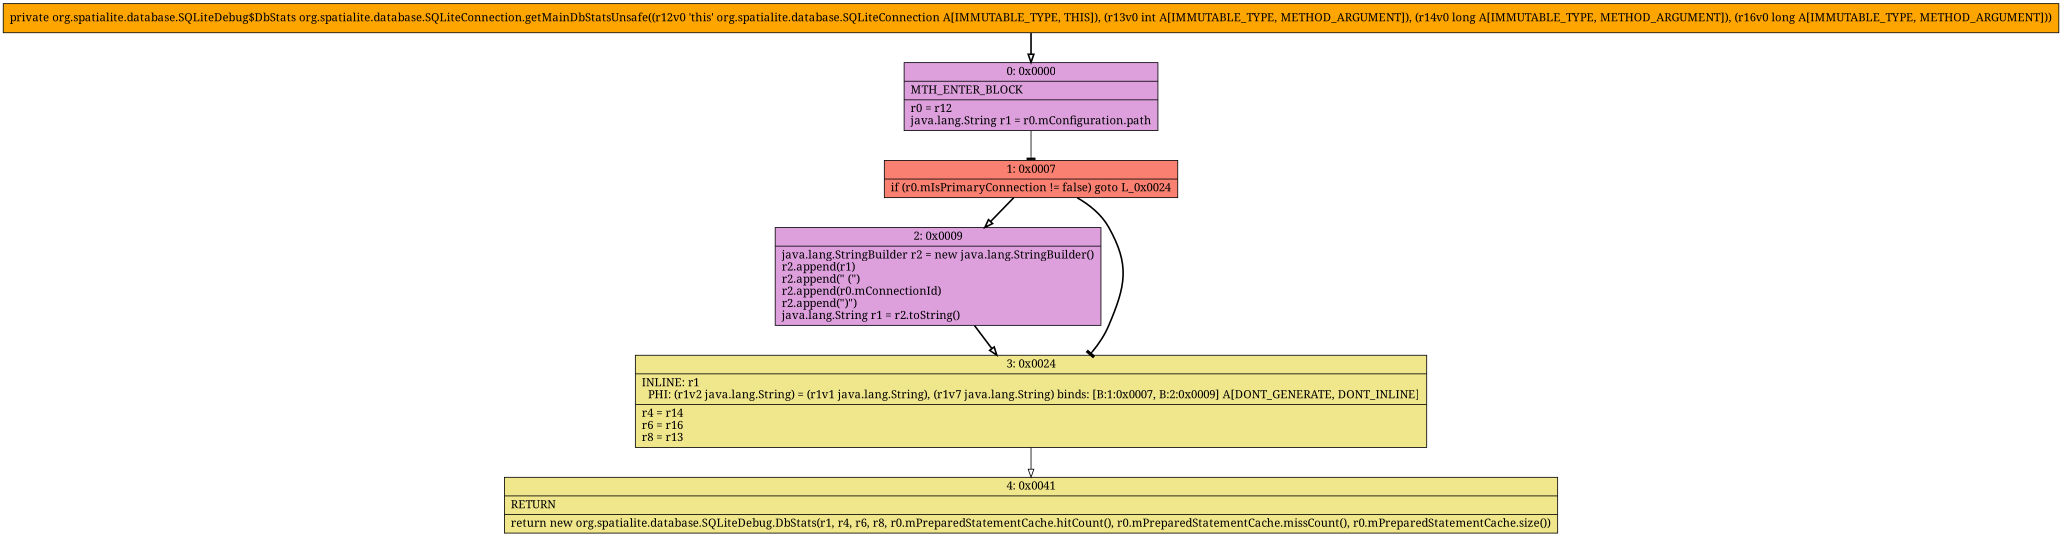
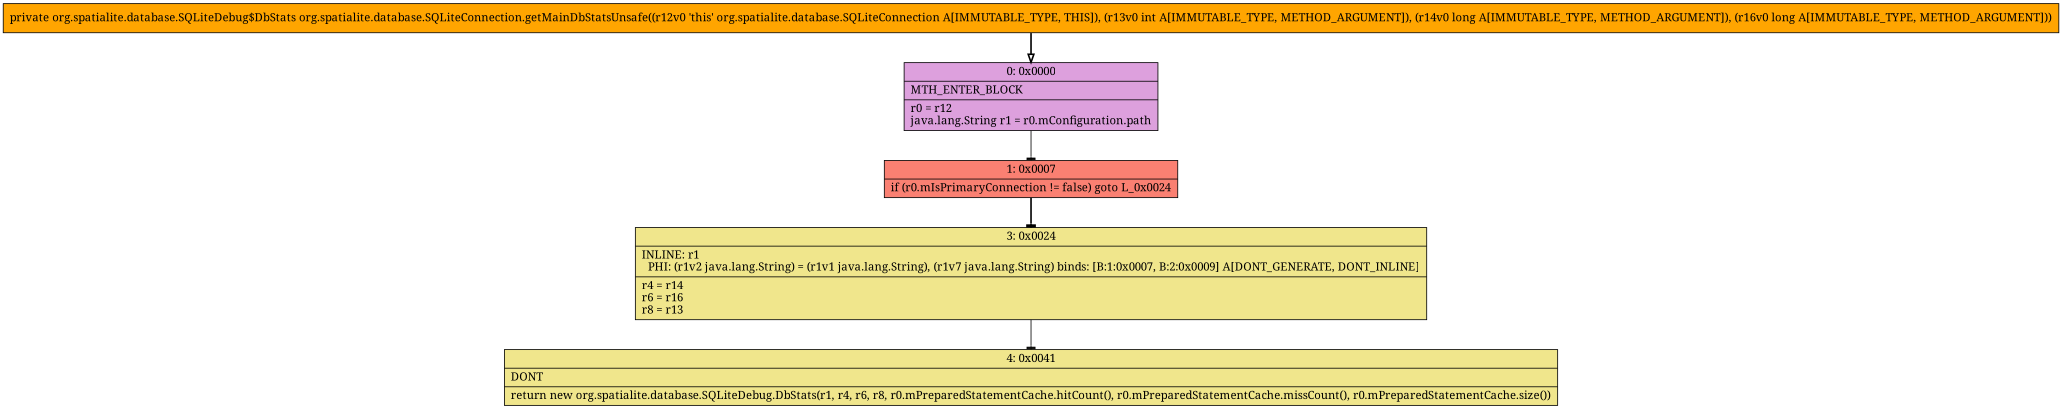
(938, 276) -> none
(1031, 458) -> (1031, 333)
(534, 505) -> (527, 377)
